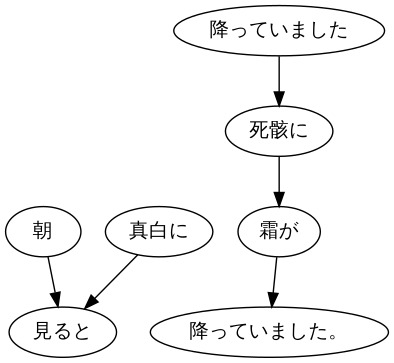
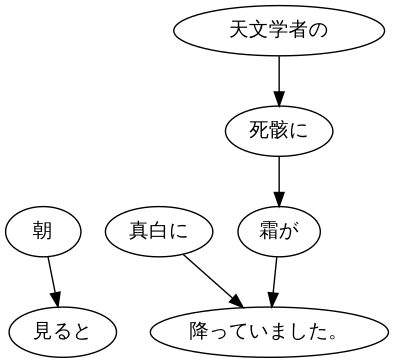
(279, 31) -> (279, 31)
(116, 277) -> (208, 276)
